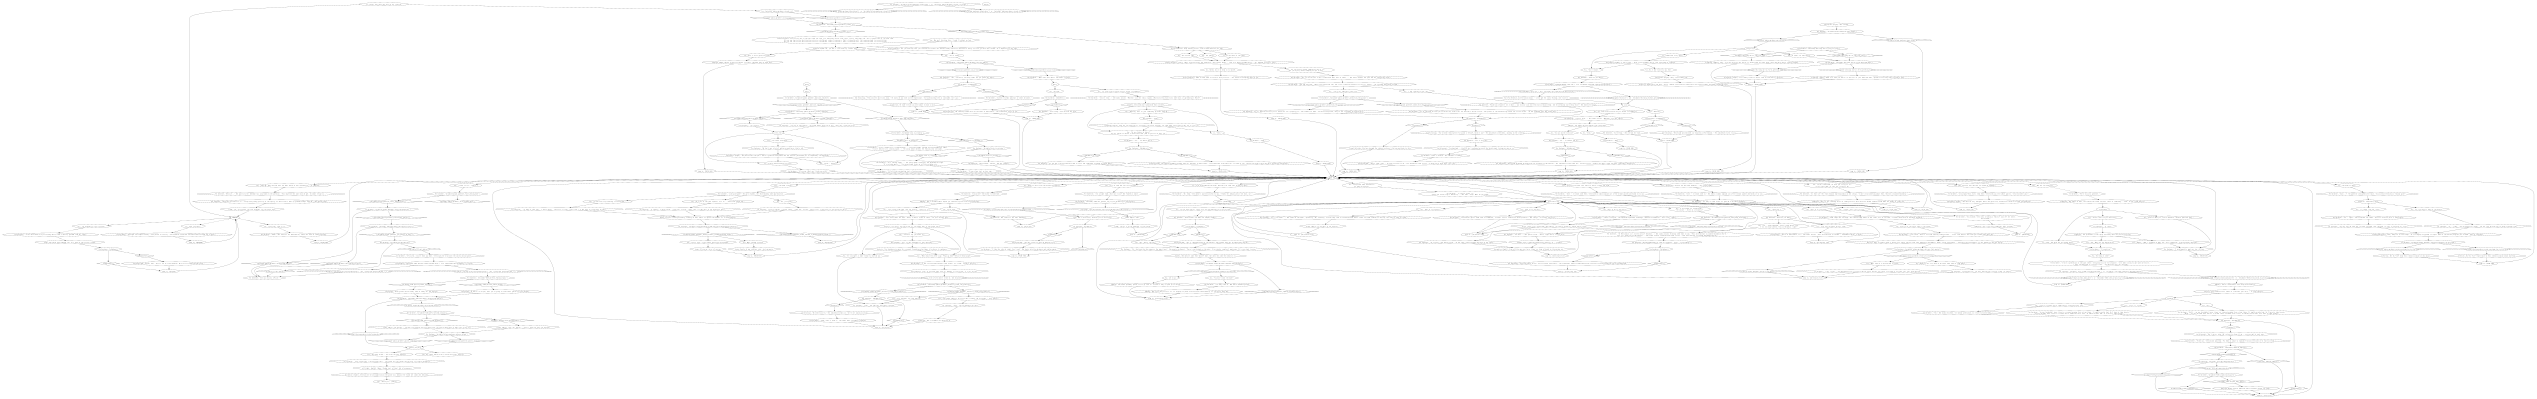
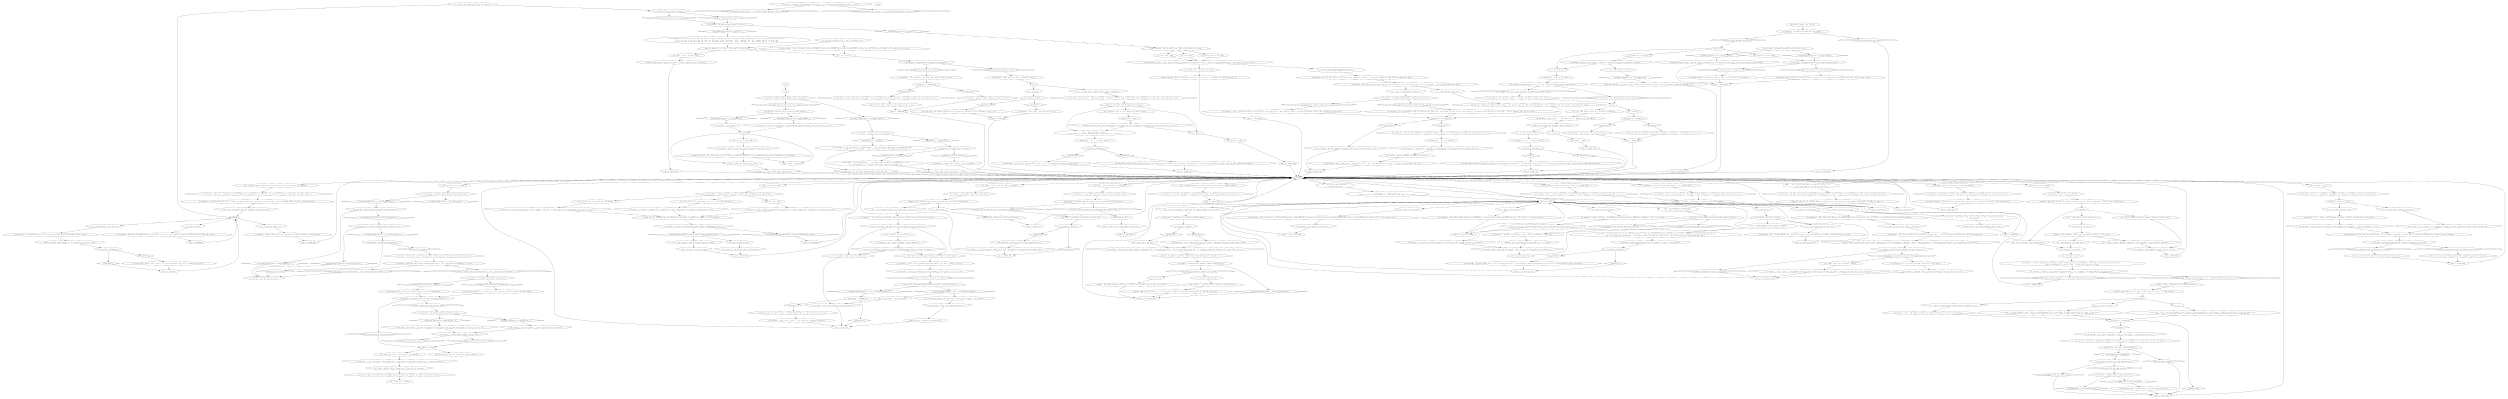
(1672, 78) -> (1630, 78)
